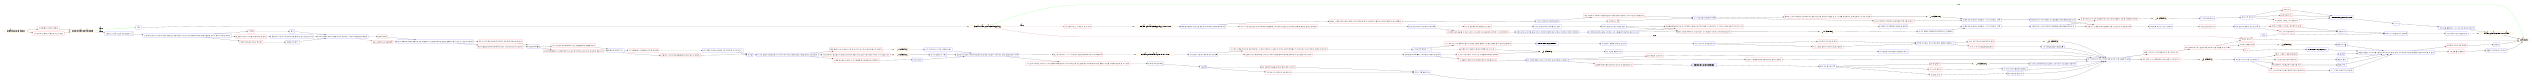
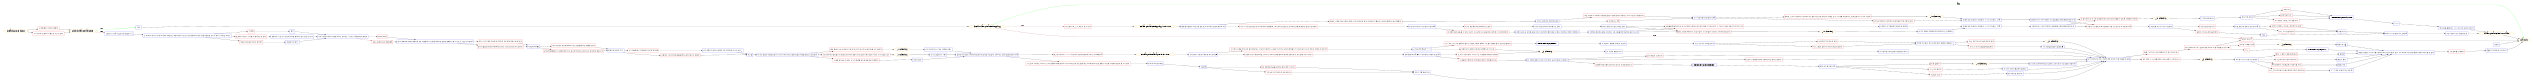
(1958, 4) -> (1958, 4)
(1022, 26) -> (1022, 26)
(101, 29) -> (101, 29)
(101, 32) -> (101, 32)
none -> (2207, 32)
(2457, 45) -> none
